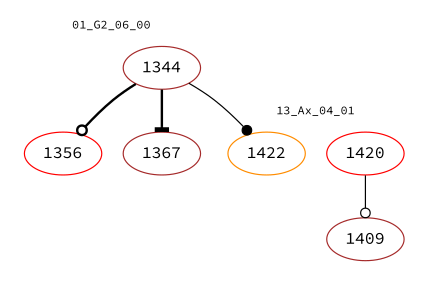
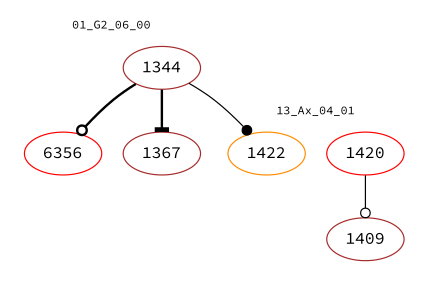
(63, 154) -> (63, 154)
